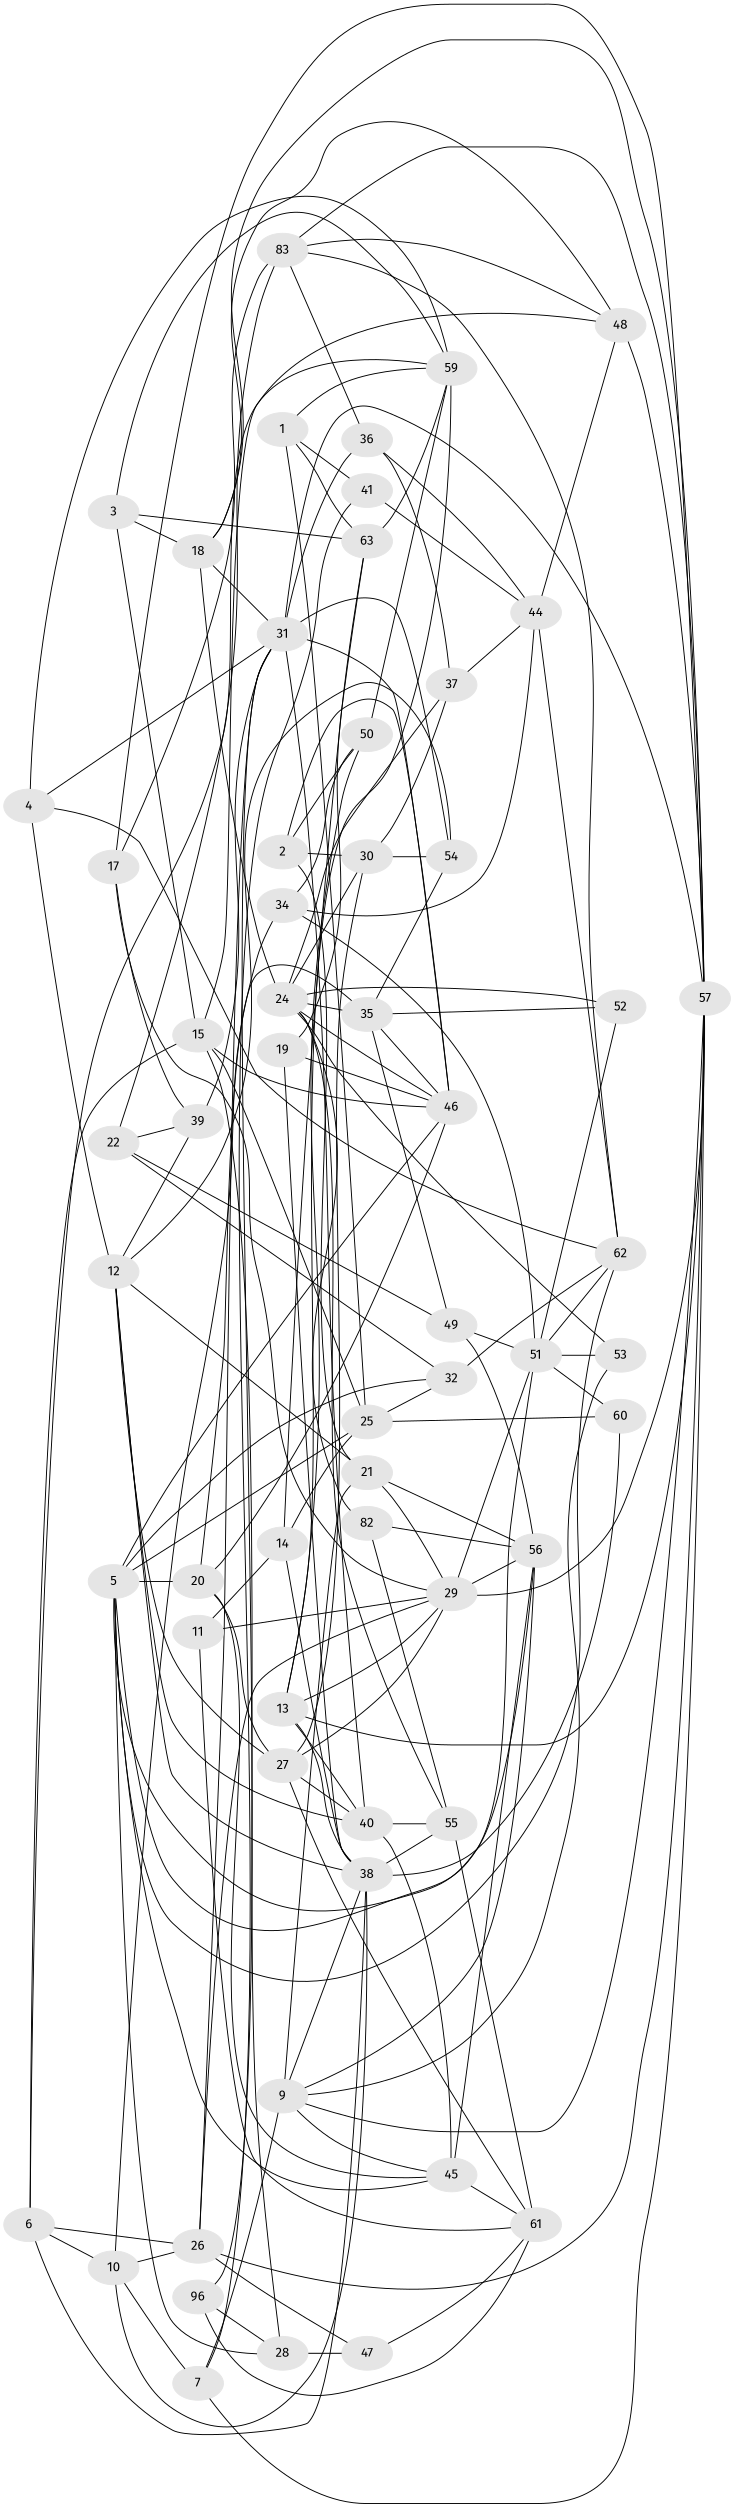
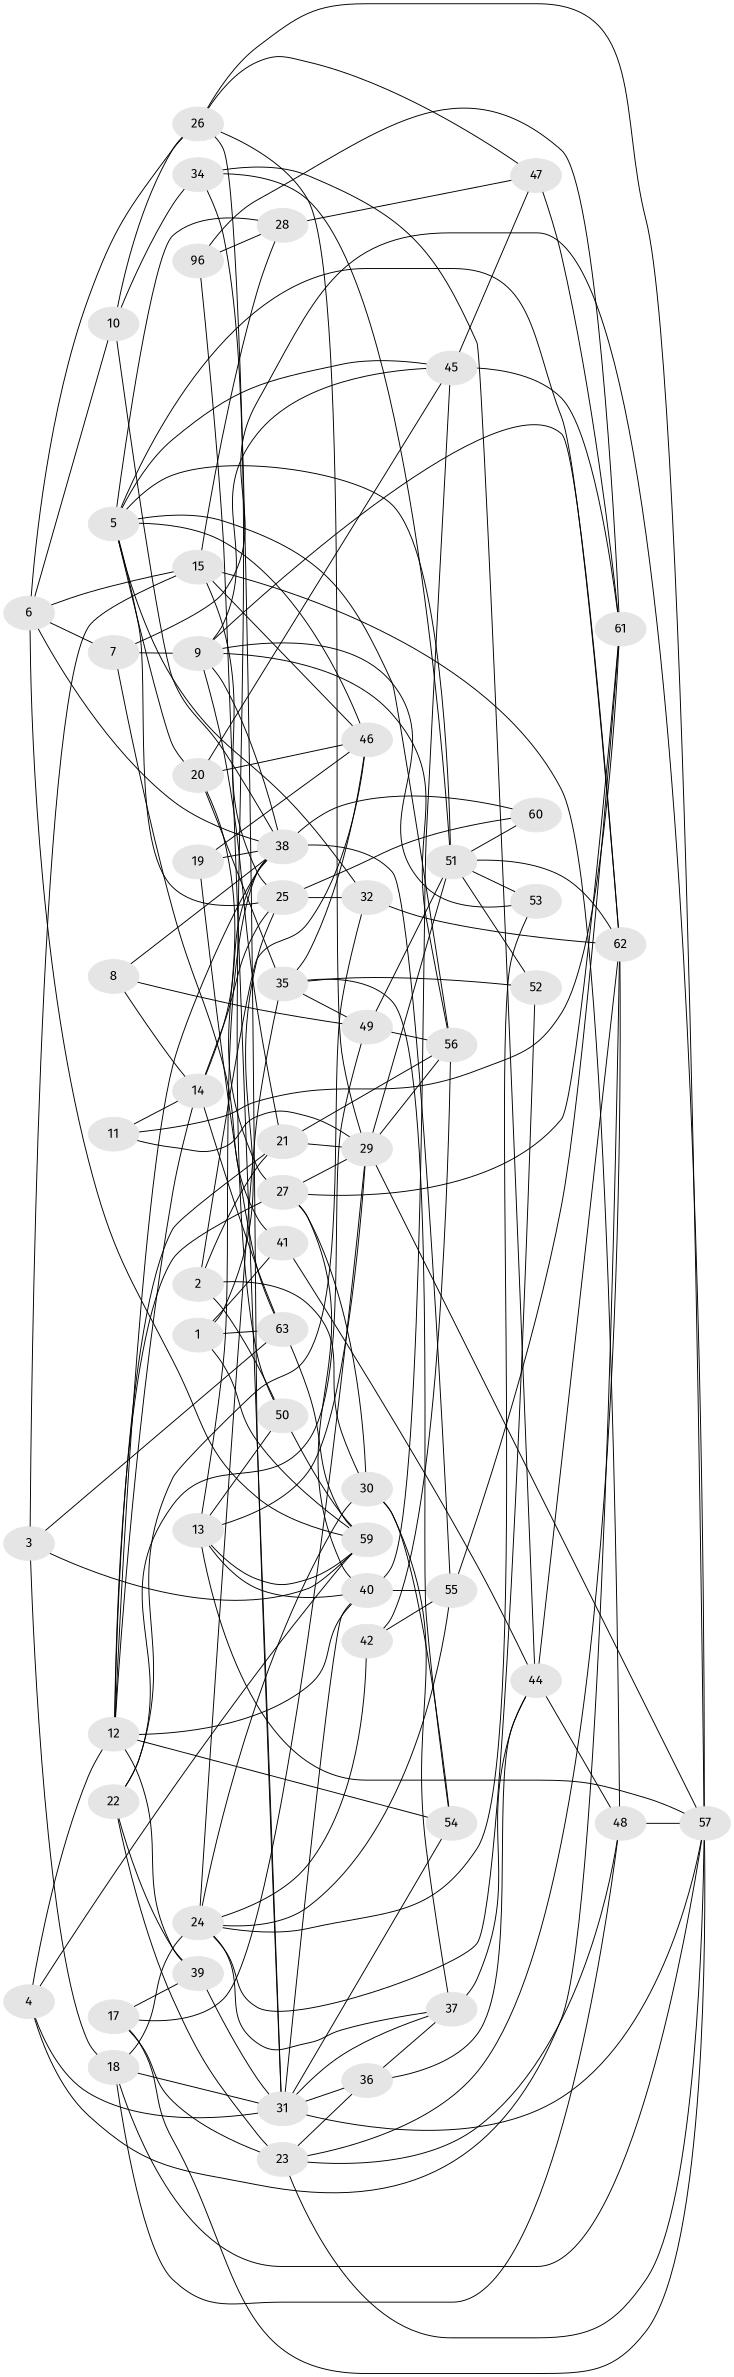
(283, 250) -> (283, 2159)
(418, 840) -> (357, 2046)
none -> (114, 976)
(365, 1055) -> none
none -> (142, 1411)
(367, 1523) -> (367, 1641)
(654, 1702) -> (555, 432)
(496, 1848) -> (494, 272)
(154, 2327) -> (71, 633)
